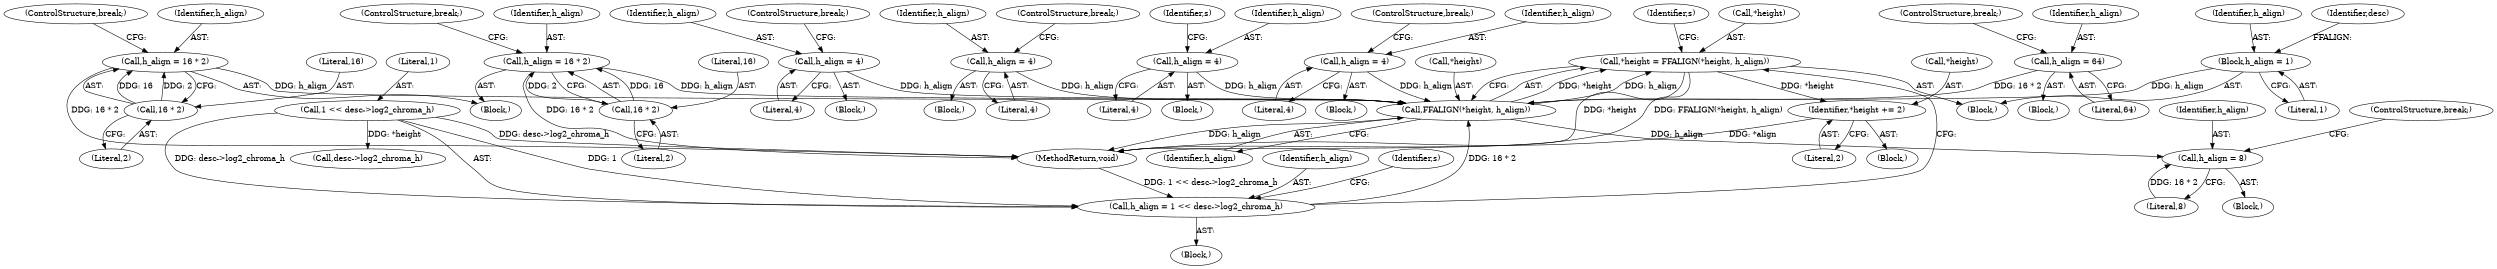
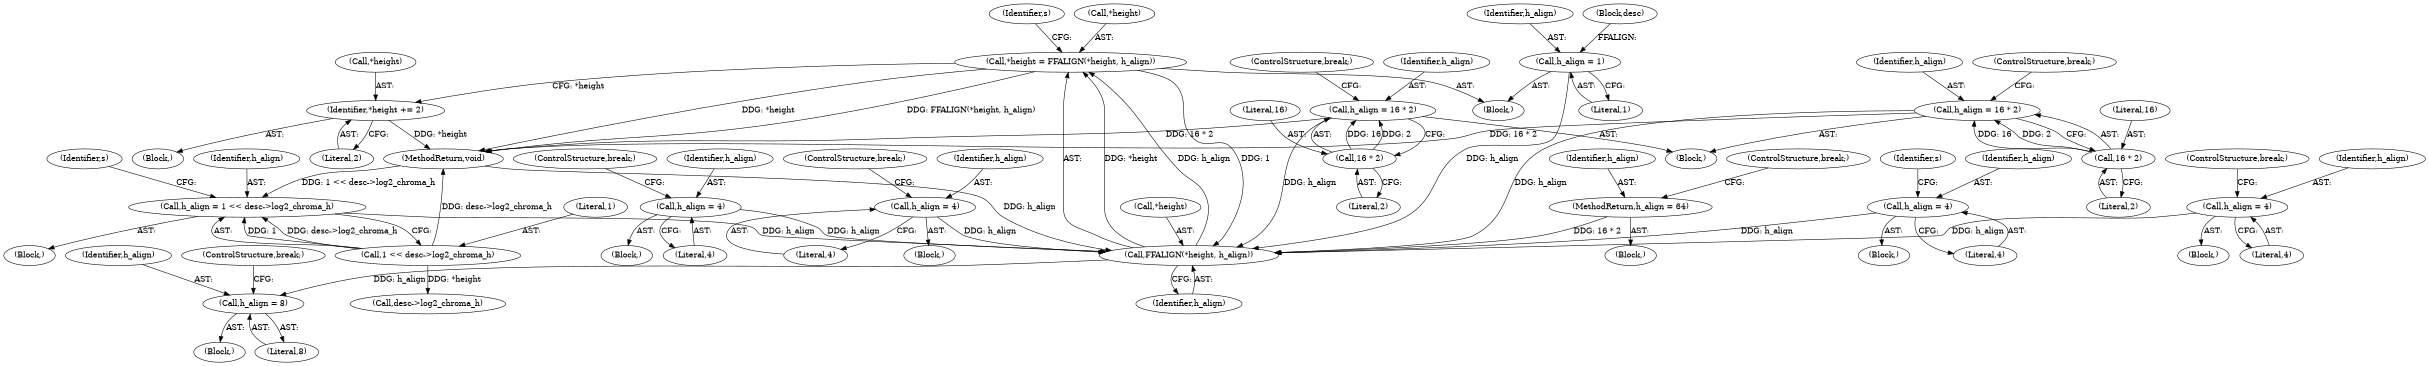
(2358, 14) -> (1620, 14)
(2068, 62) -> (1631, 207)
(2256, 62) -> (1570, 62)
(1500, 86) -> (1256, 159)
(1807, 86) -> (578, 86)
(2114, 111) -> none
(1258, 126) -> (803, 180)
(1753, 135) -> (441, 135)
(1492, 159) -> (788, 231)
(2174, 183) -> (262, 328)
(2217, 183) -> (291, 328)
(1737, 190) -> (379, 221)
